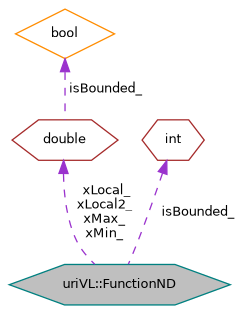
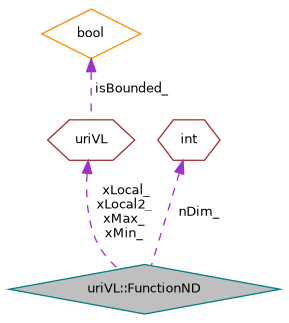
(65, 140) -> (91, 140)
(197, 212) -> (197, 212)
(120, 285) -> (145, 289)
